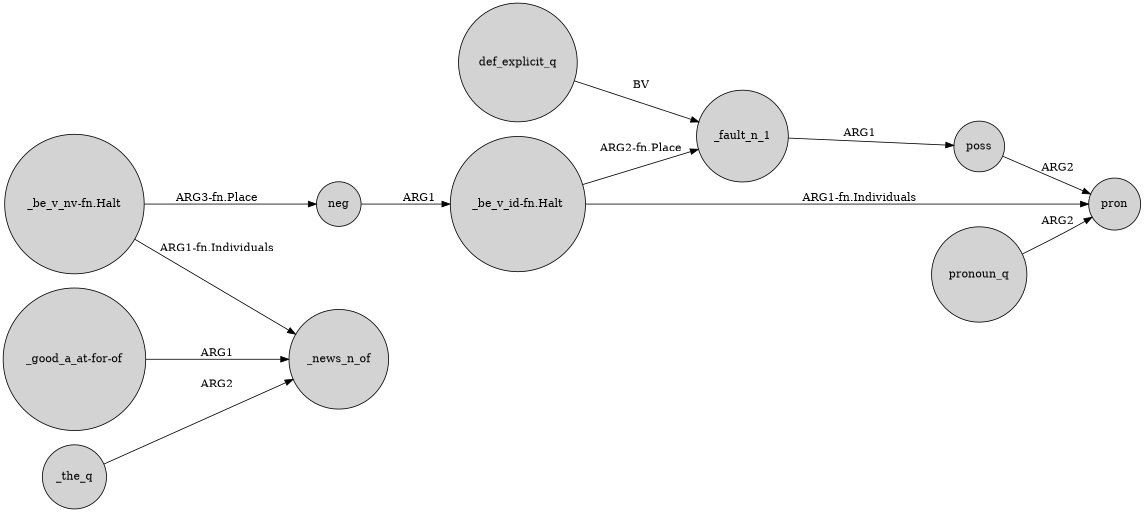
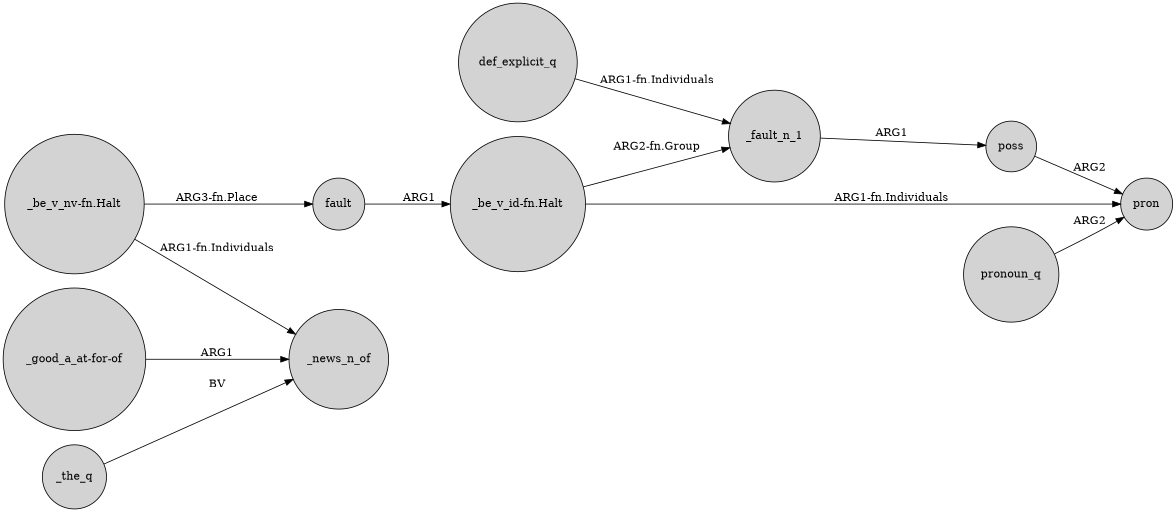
(641, 85) -> (657, 80)
(641, 148) -> (657, 147)
(339, 204) -> (339, 204)
(217, 384) -> (217, 384)
